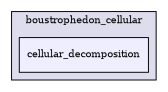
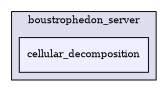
(84, 21) -> (84, 21)
